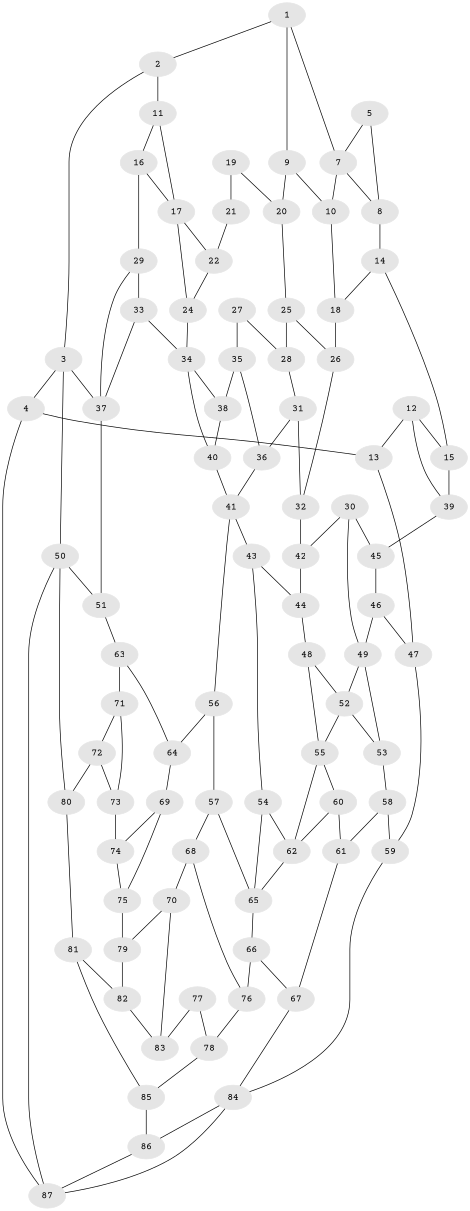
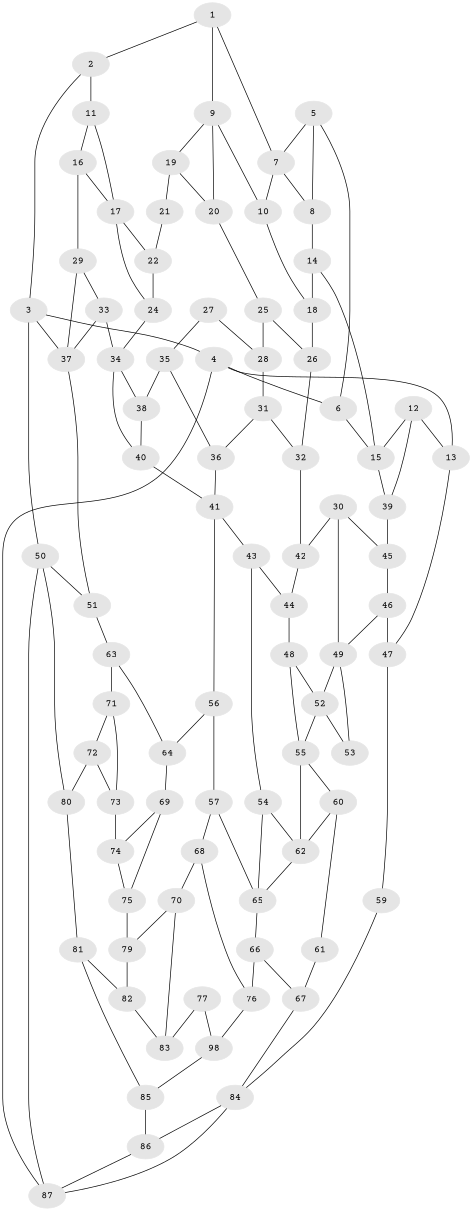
none -> (192, 138)
none -> (338, 409)
(387, 802) -> none
(209, 1048) -> (214, 1048)
